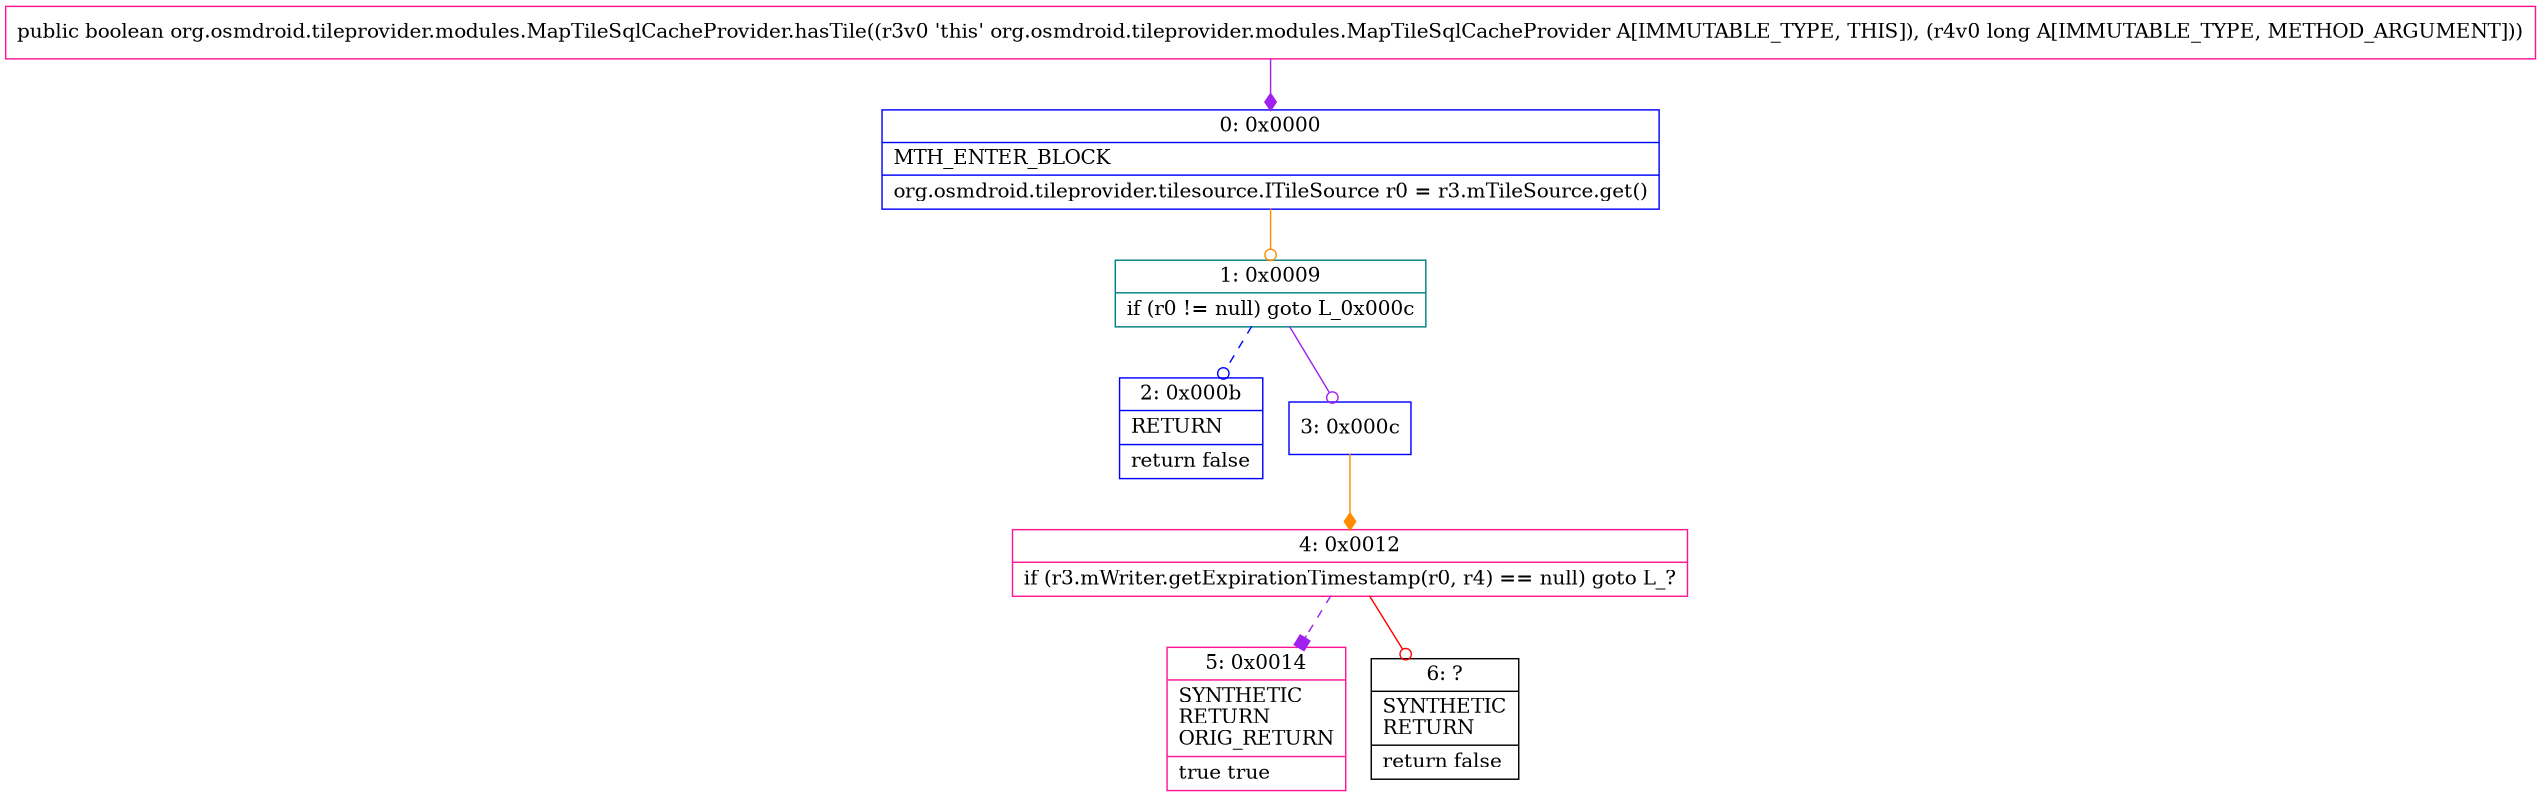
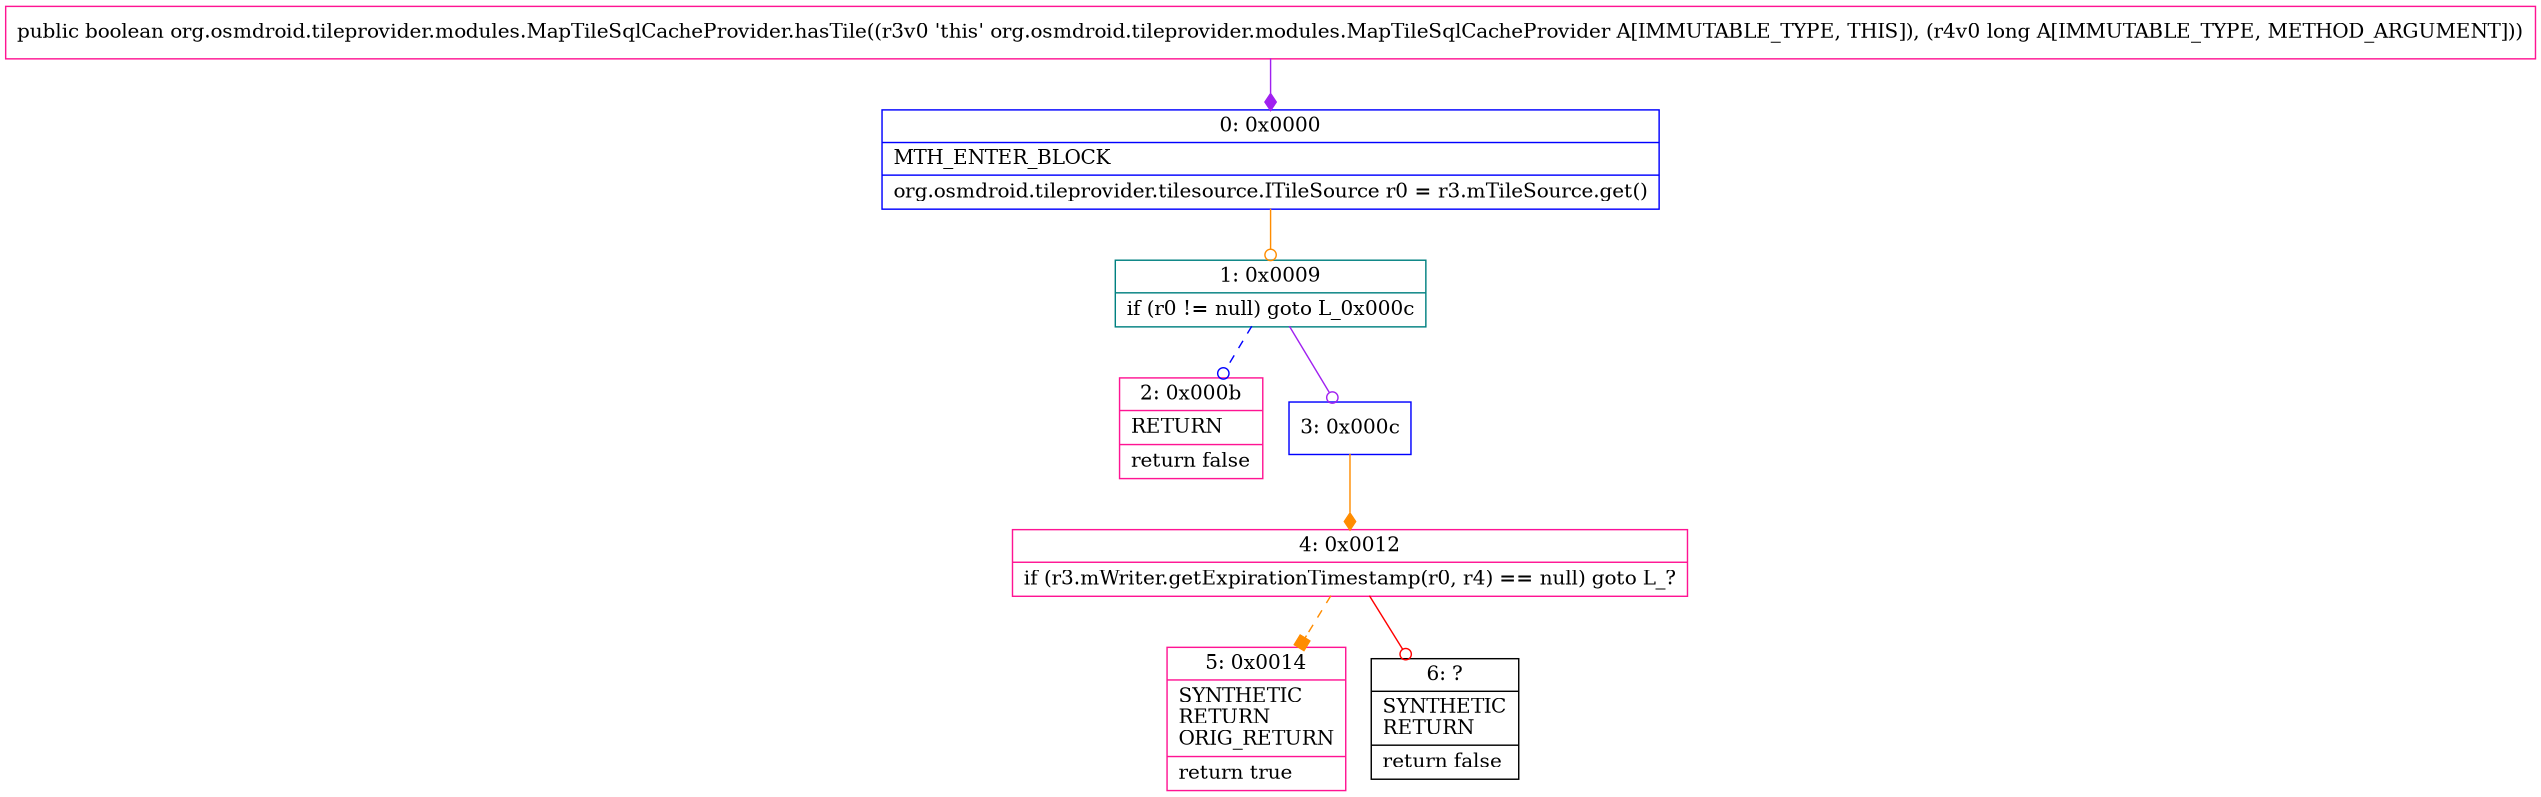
(1191, 428) -> (1191, 428)
(1319, 616) -> (1319, 616)
(1224, 773) -> (1236, 773)
